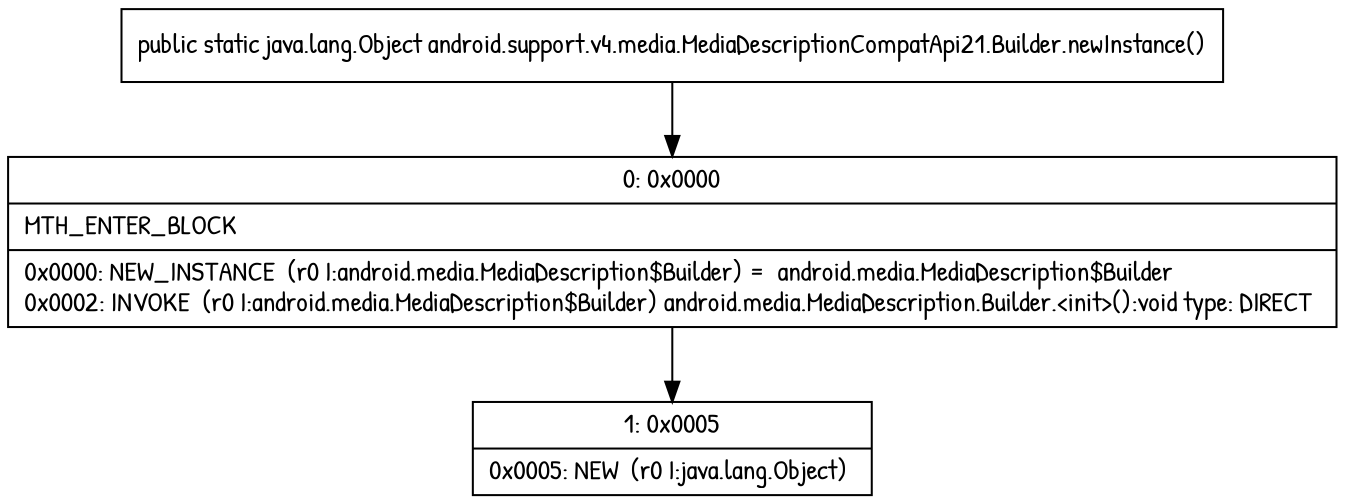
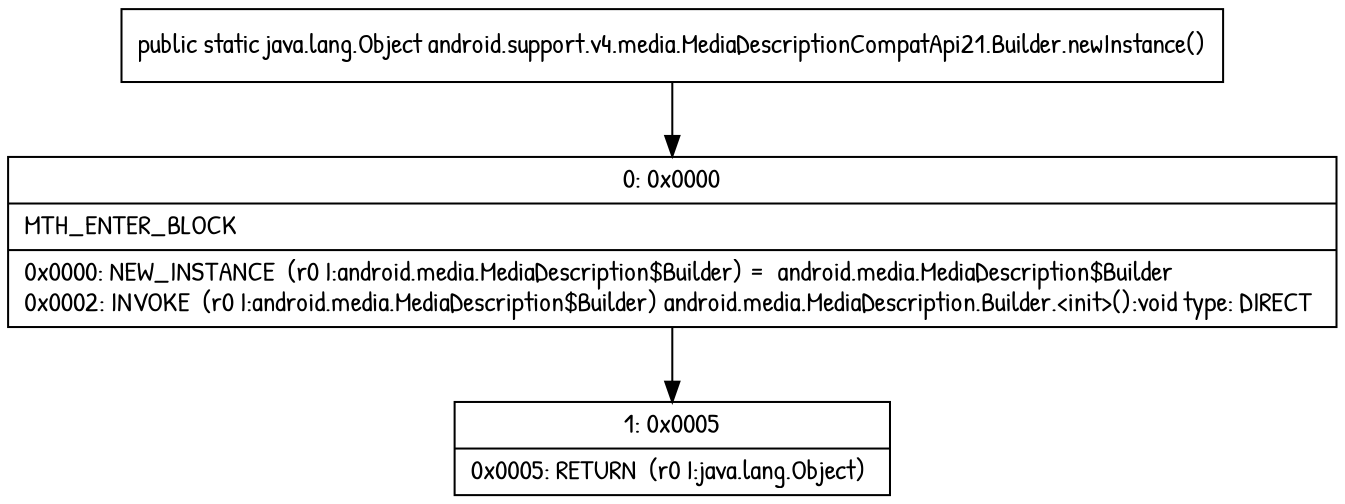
(672, 471) -> (672, 471)
